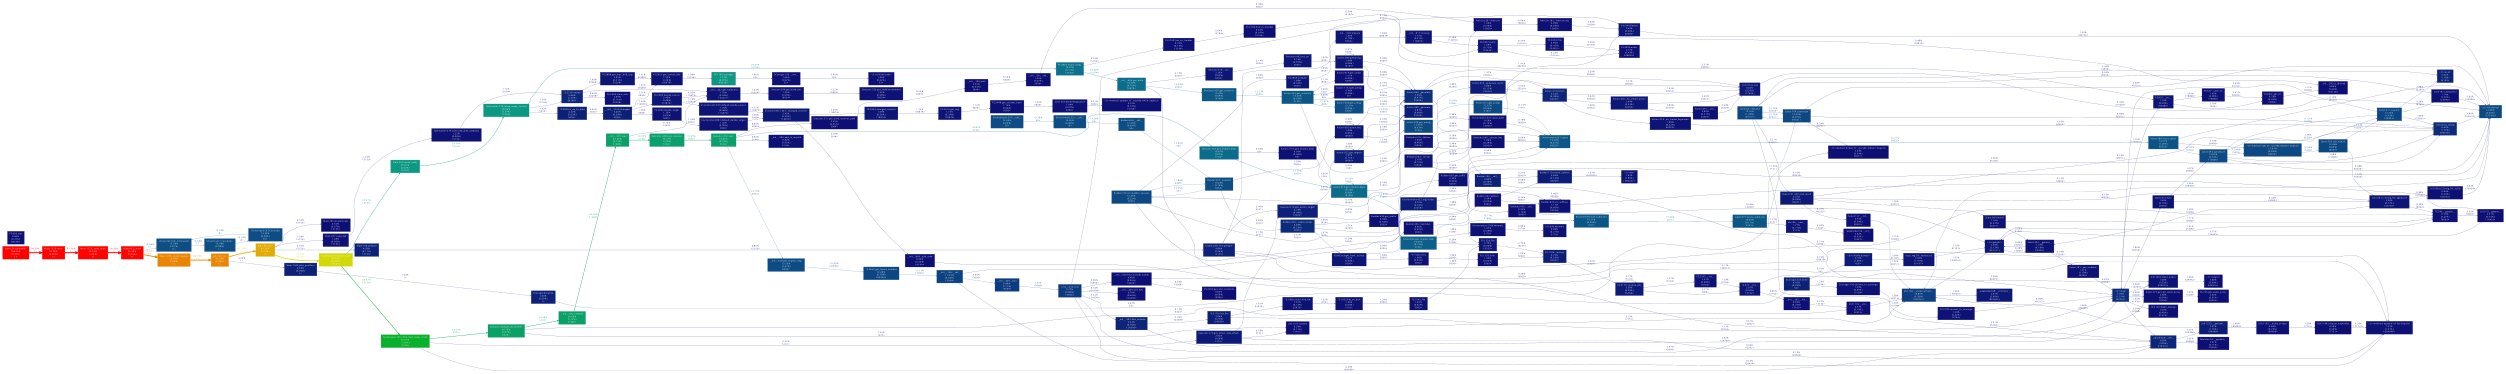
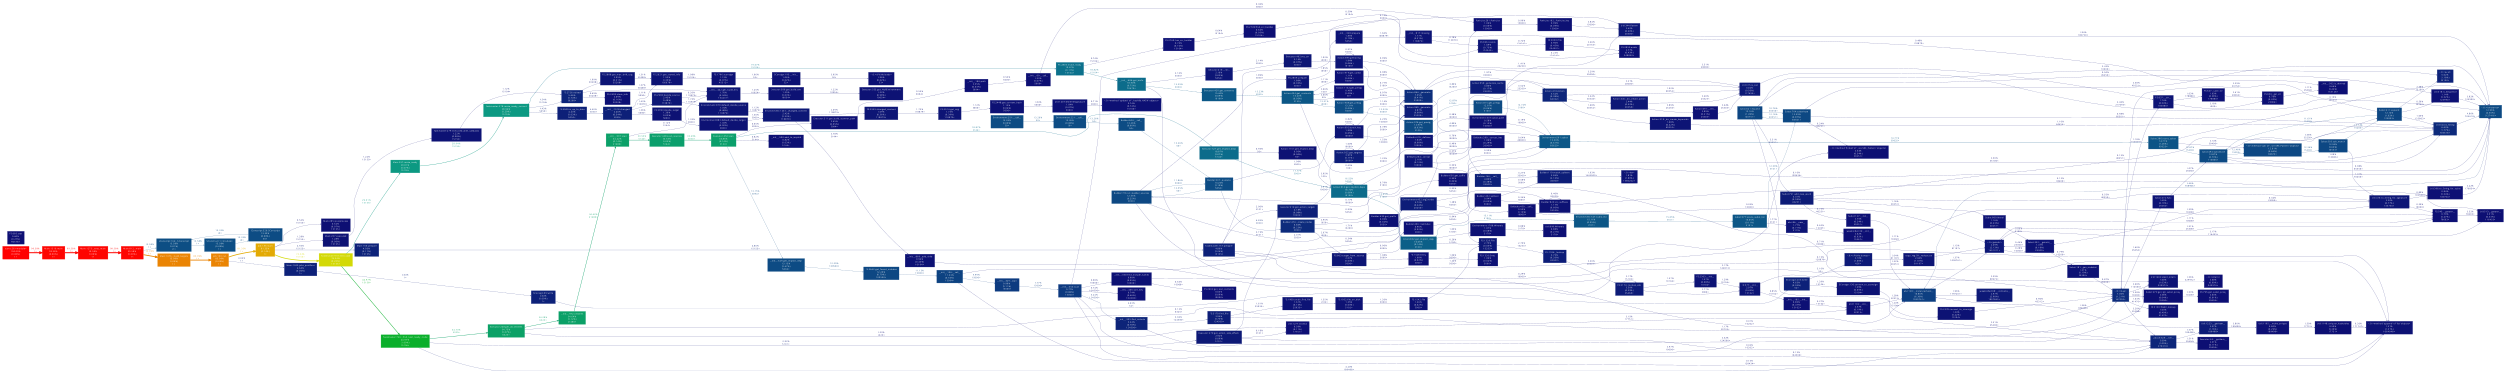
(724, 79) -> (724, 79)
(1520, 258) -> none
